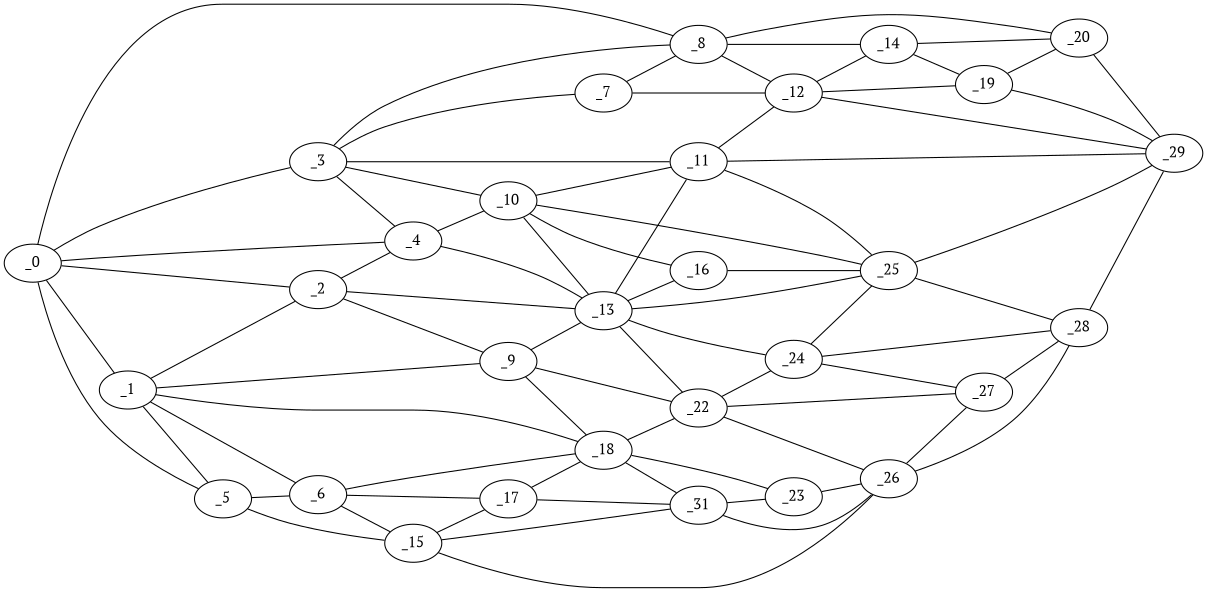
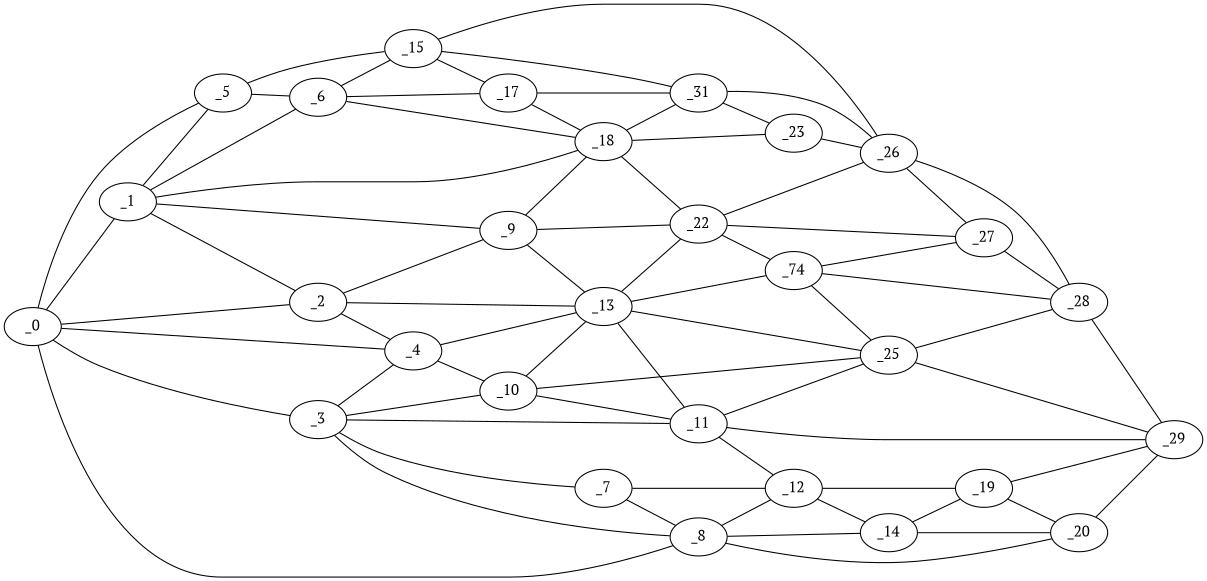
(984, 123) -> none
(699, 271) -> none
(794, 359) -> (794, 271)
